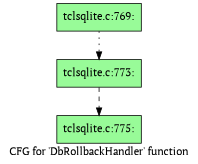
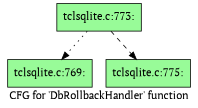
(99, 42) -> (77, 43)
